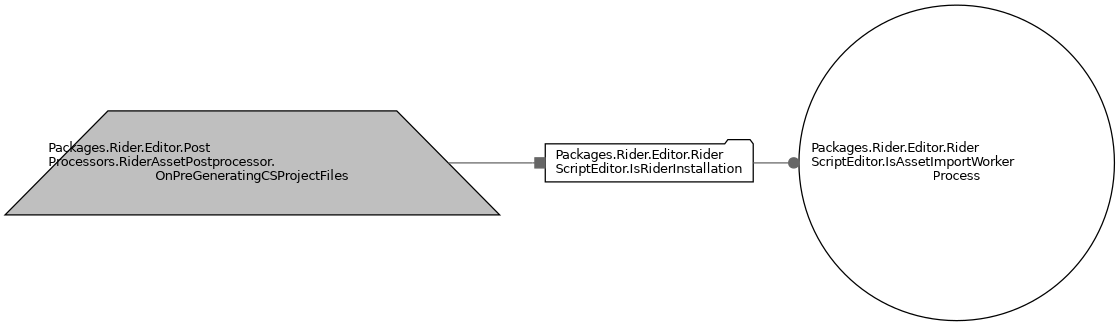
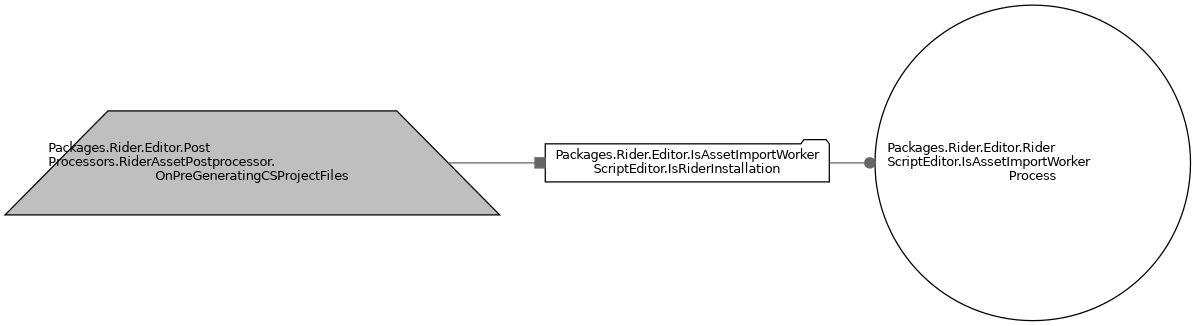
(649, 163) -> (687, 163)
